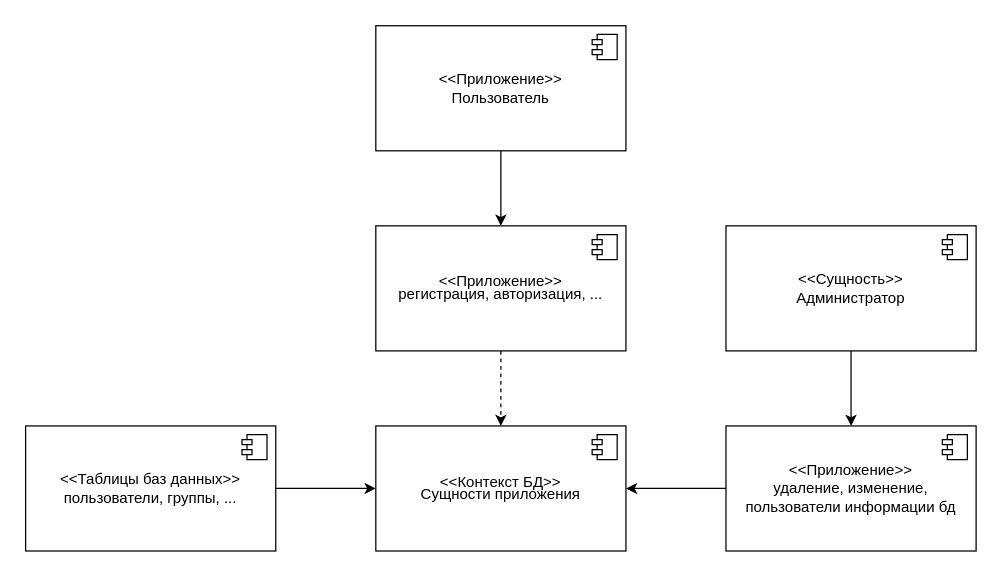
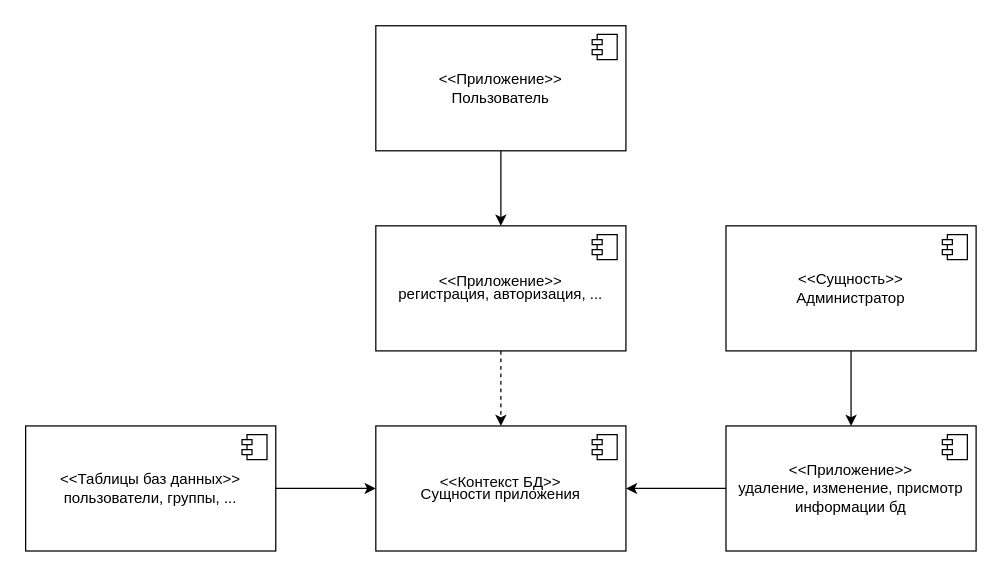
(851, 488) -> (851, 488)
